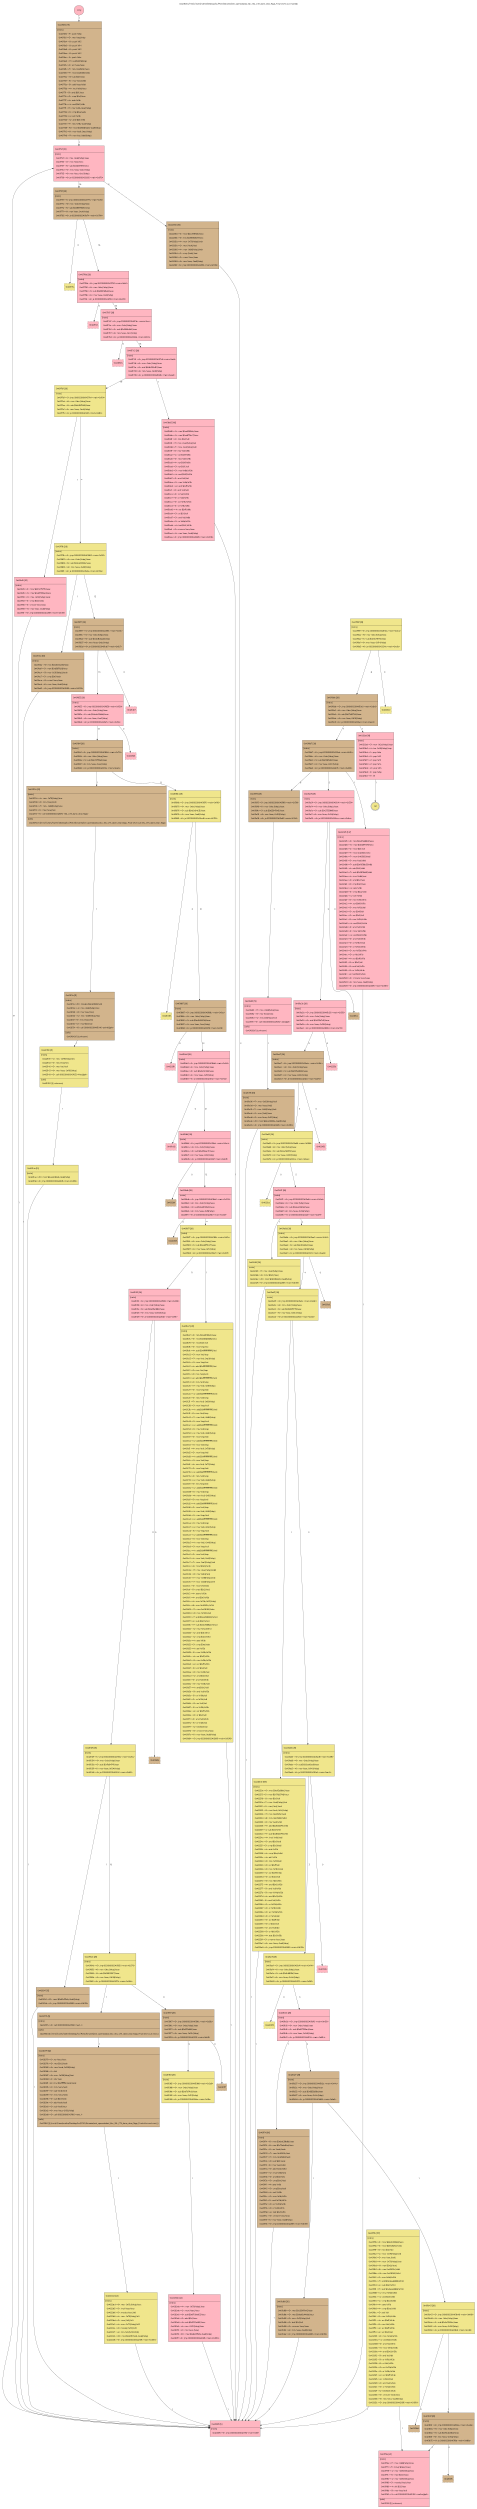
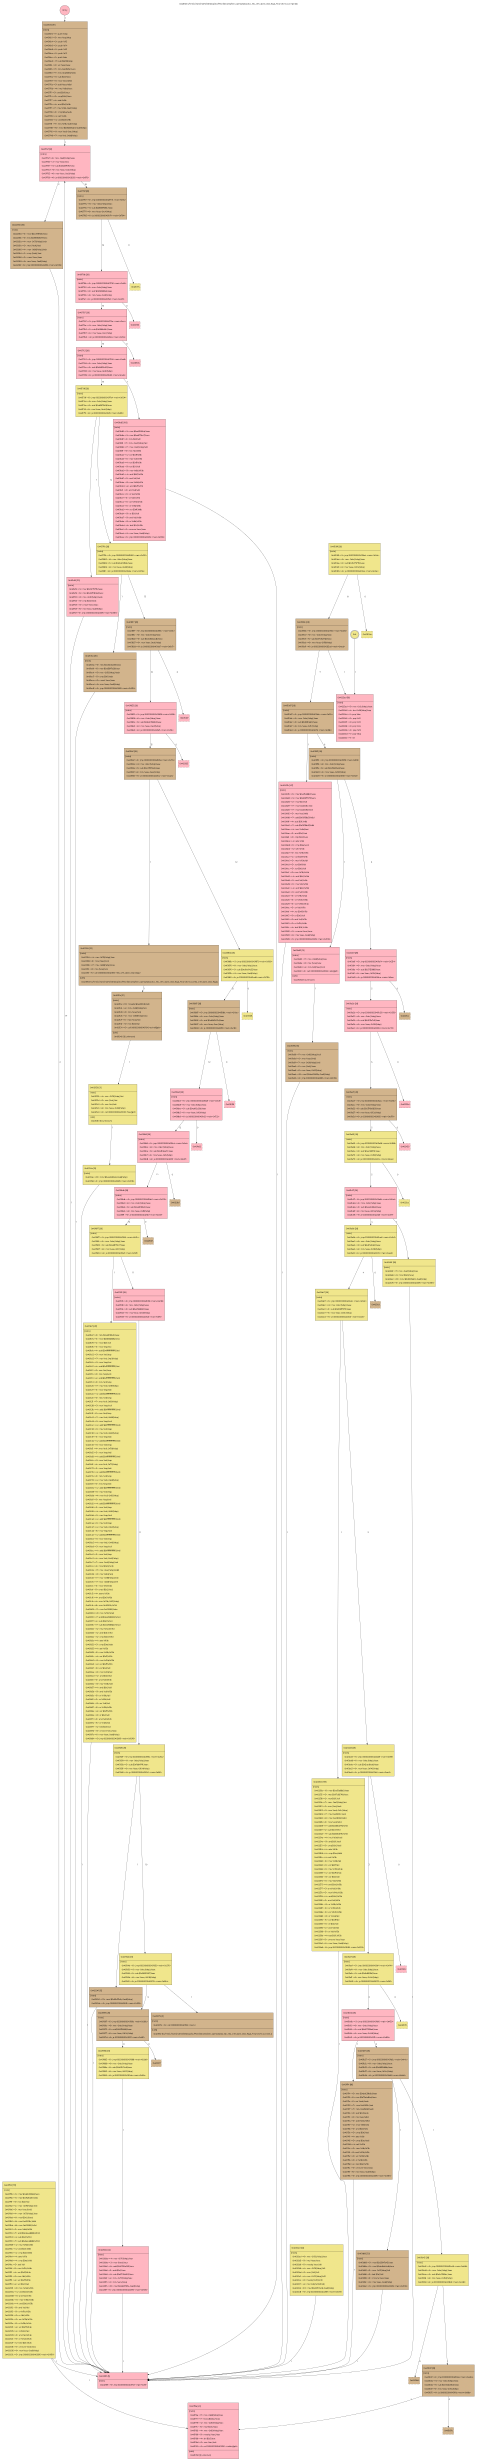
(328, 780) -> (364, 863)
(375, 790) -> (355, 666)
(155, 1760) -> none
(98, 2087) -> none
